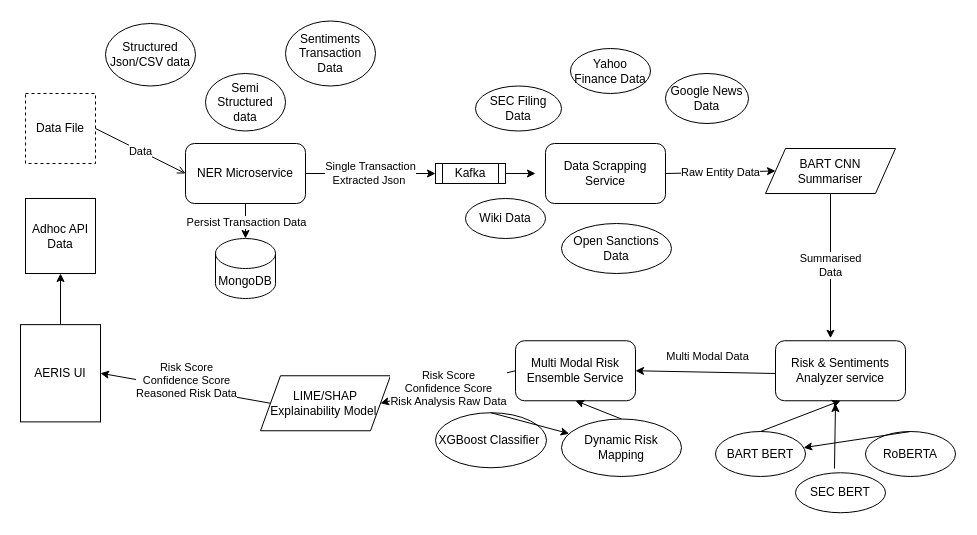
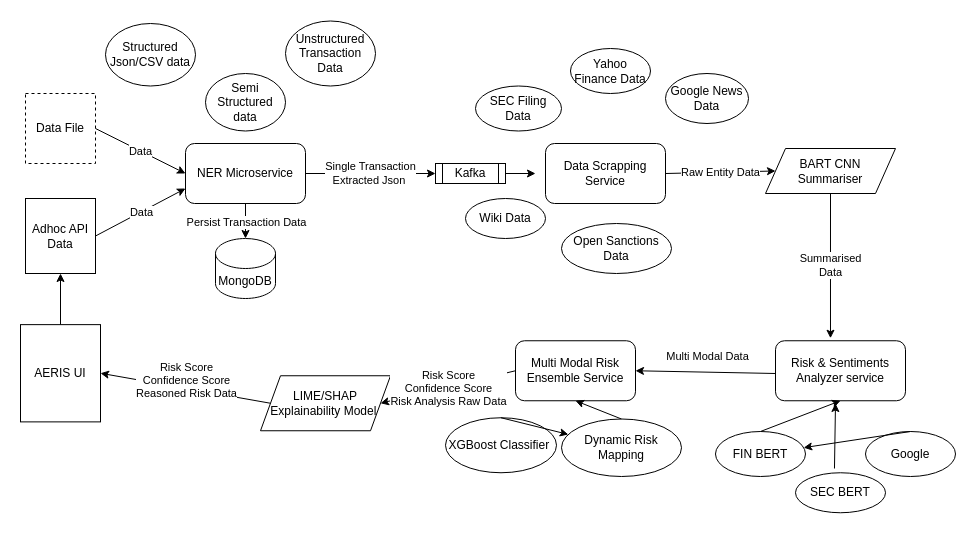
(331, 54) -> (331, 54)
(179, 170) -> (178, 170)
none -> (137, 214)
(491, 440) -> (501, 445)
(761, 455) -> (761, 455)
(911, 455) -> (911, 455)
